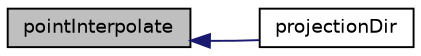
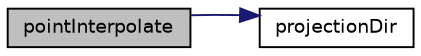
(235, 41) -> (215, 15)
